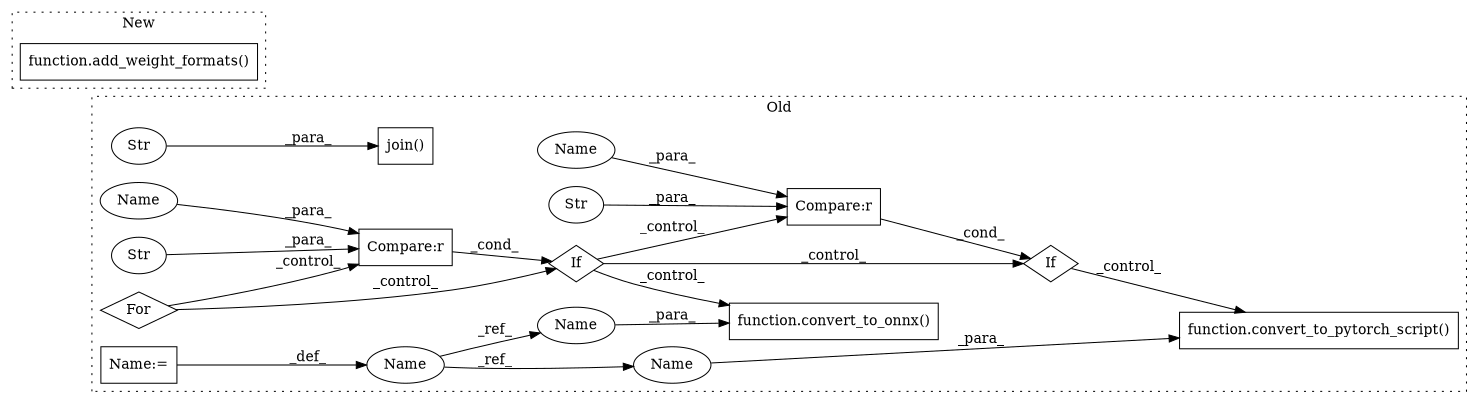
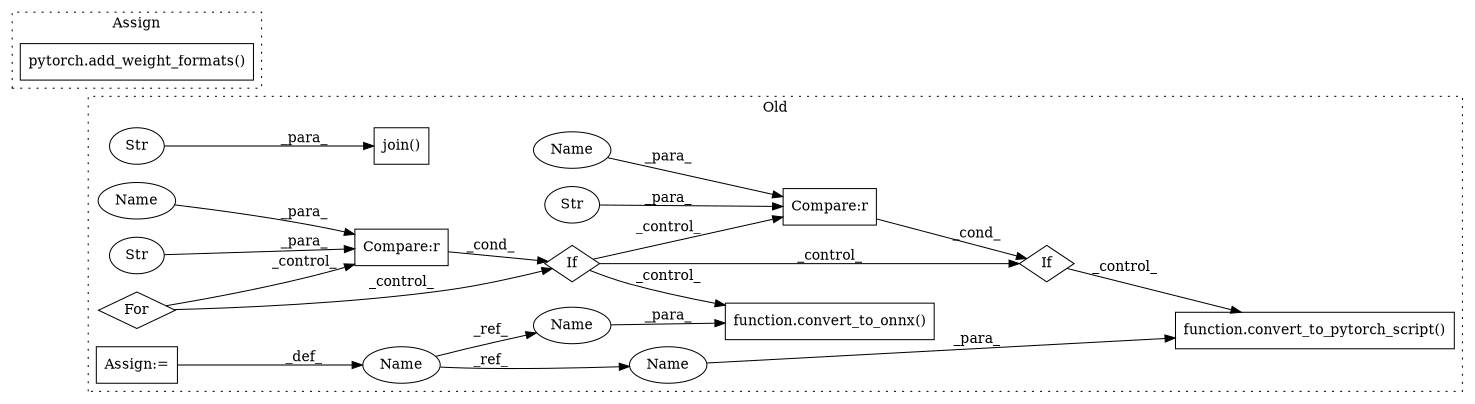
(139, 24) -> (137, 24)
(139, 62) -> (137, 62)
(139, 365) -> (137, 365)
